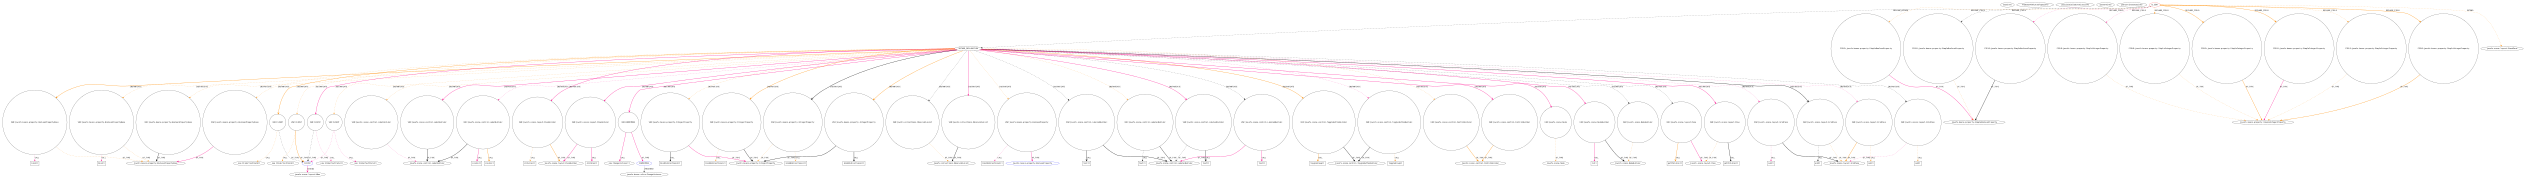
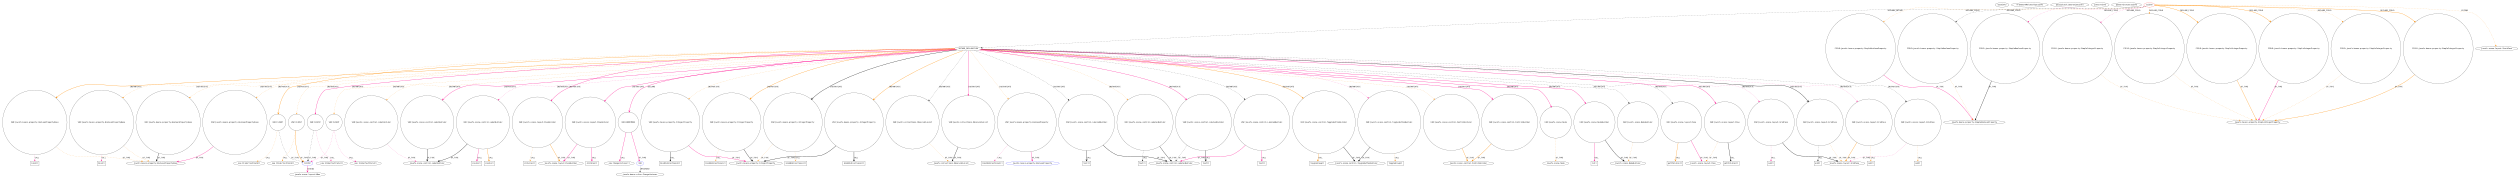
(669, 87) -> (651, 87)
(644, 163) -> (640, 163)
